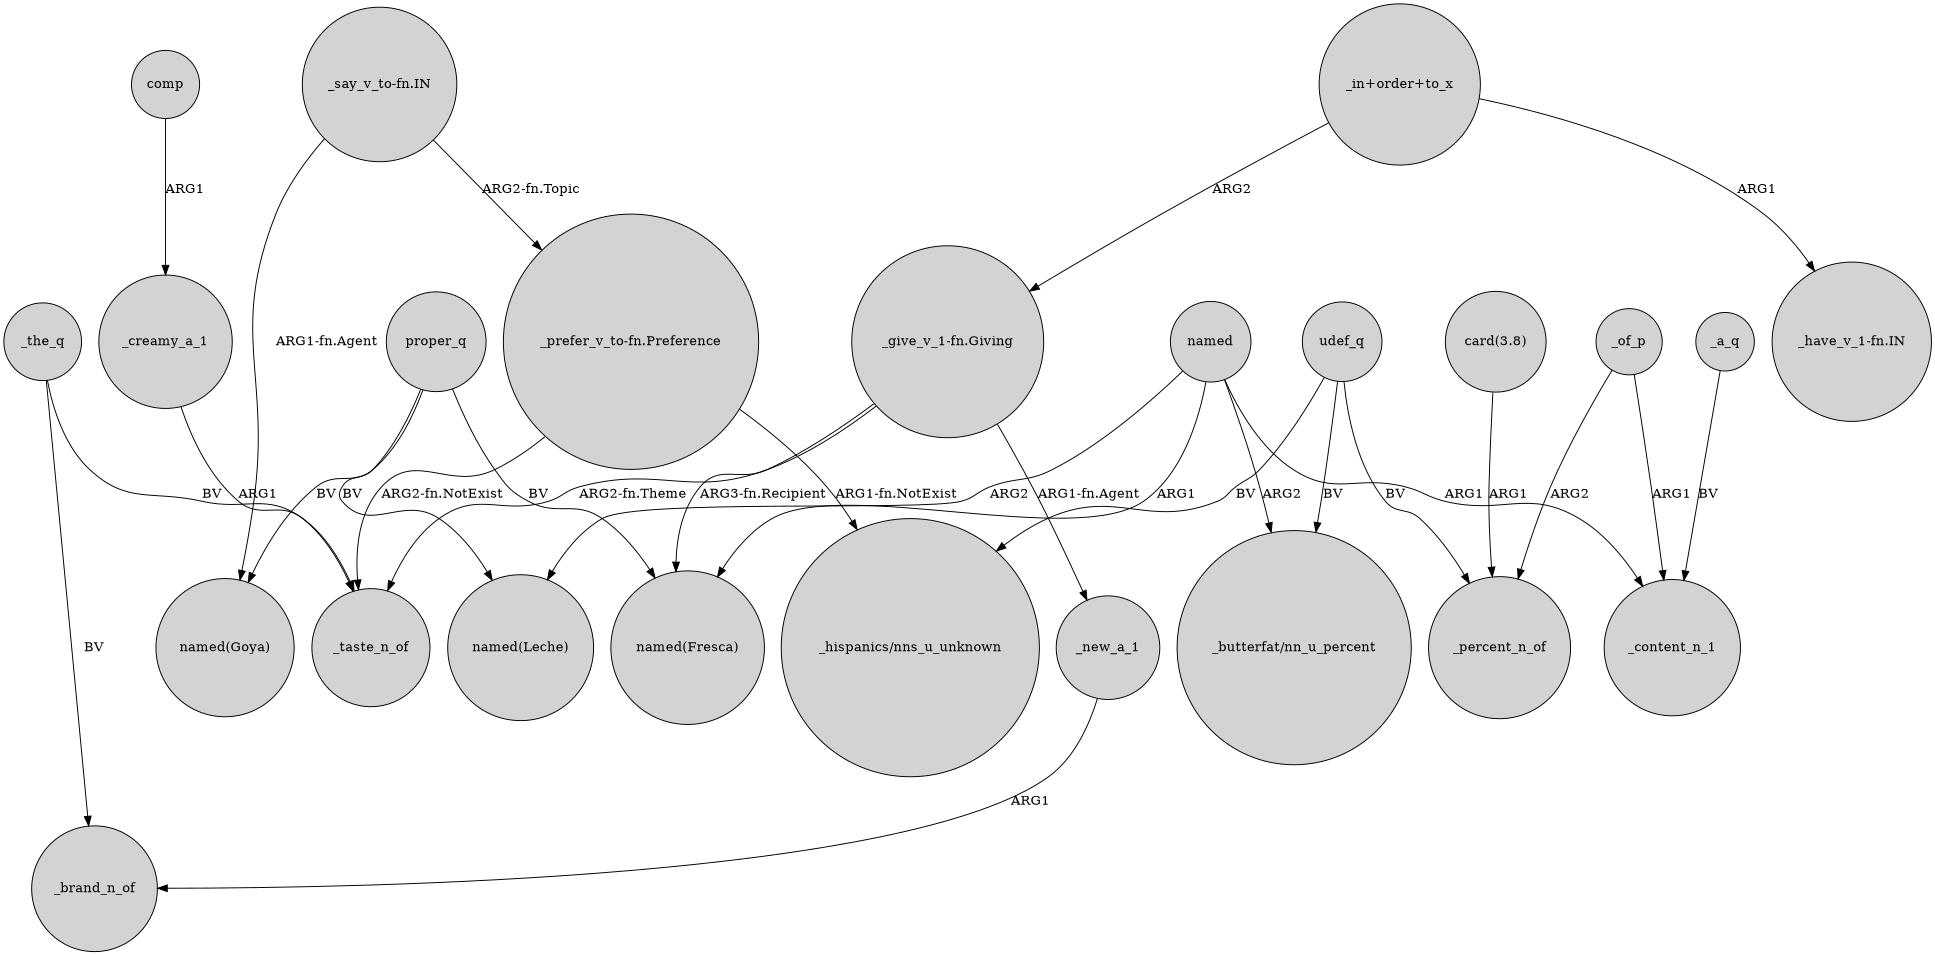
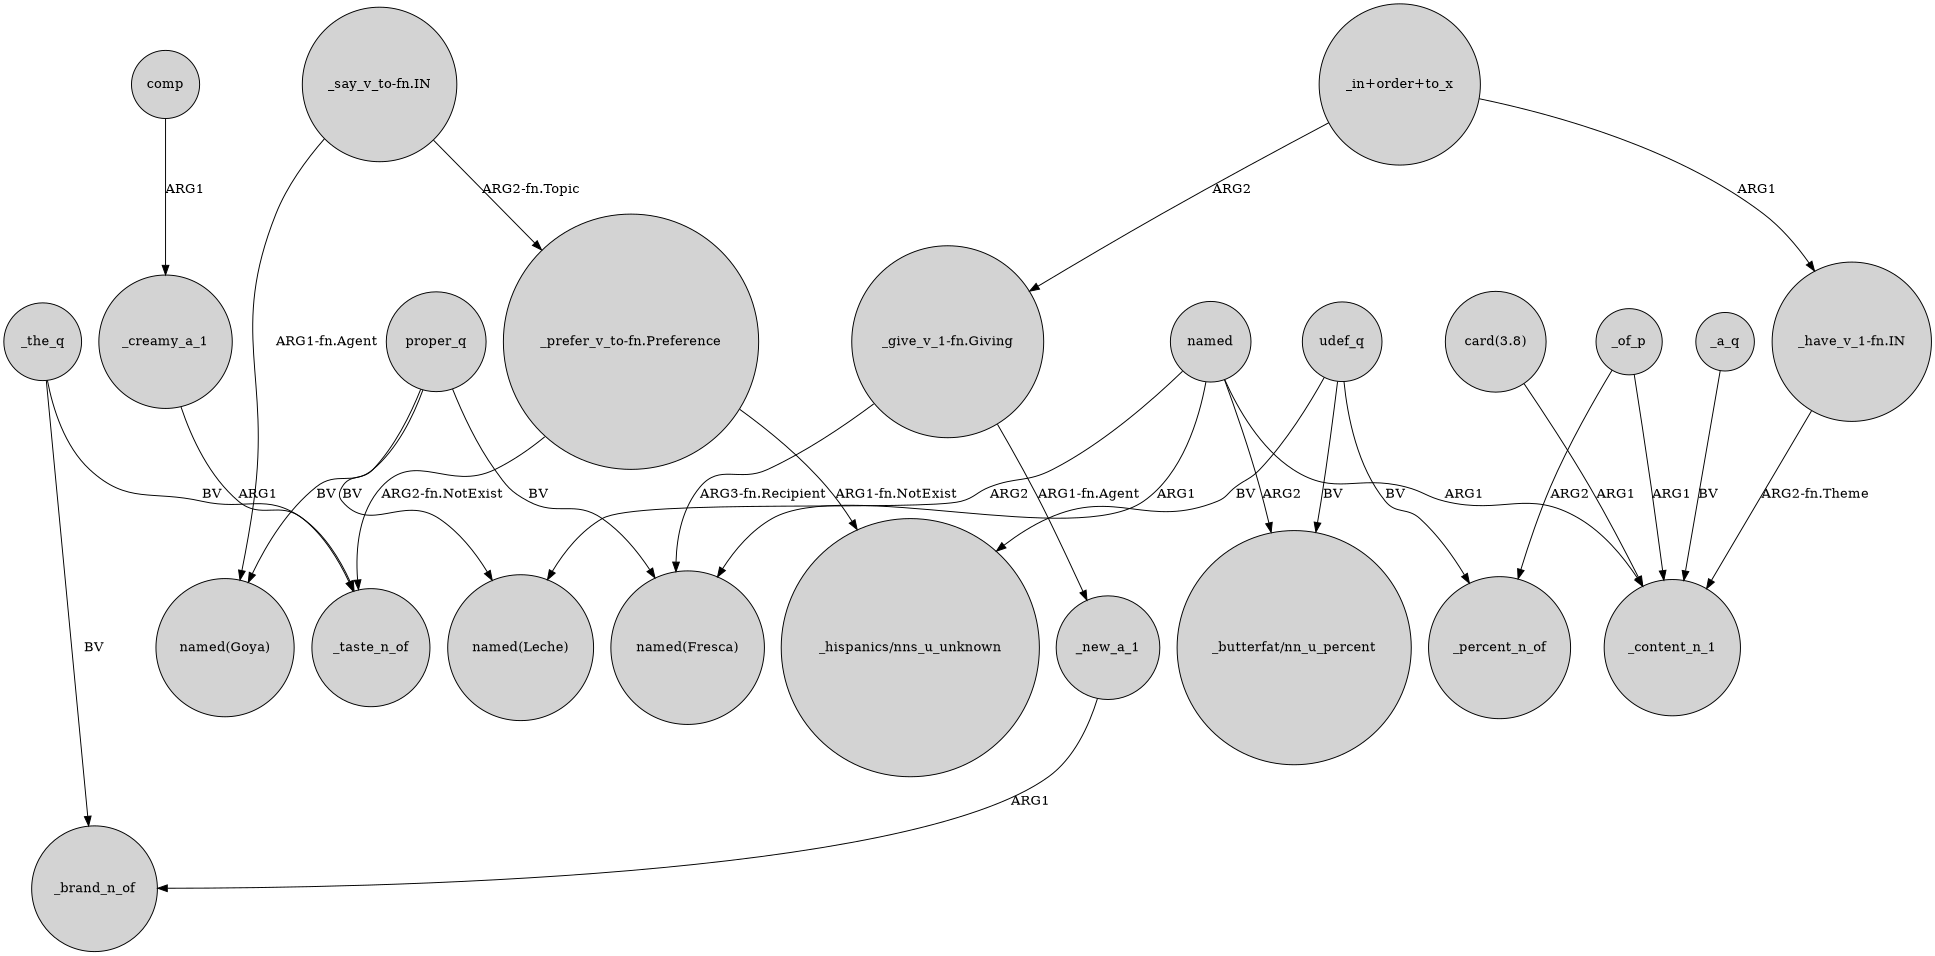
(623, 480) -> none
(1489, 480) -> (1585, 478)
none -> (1762, 496)
